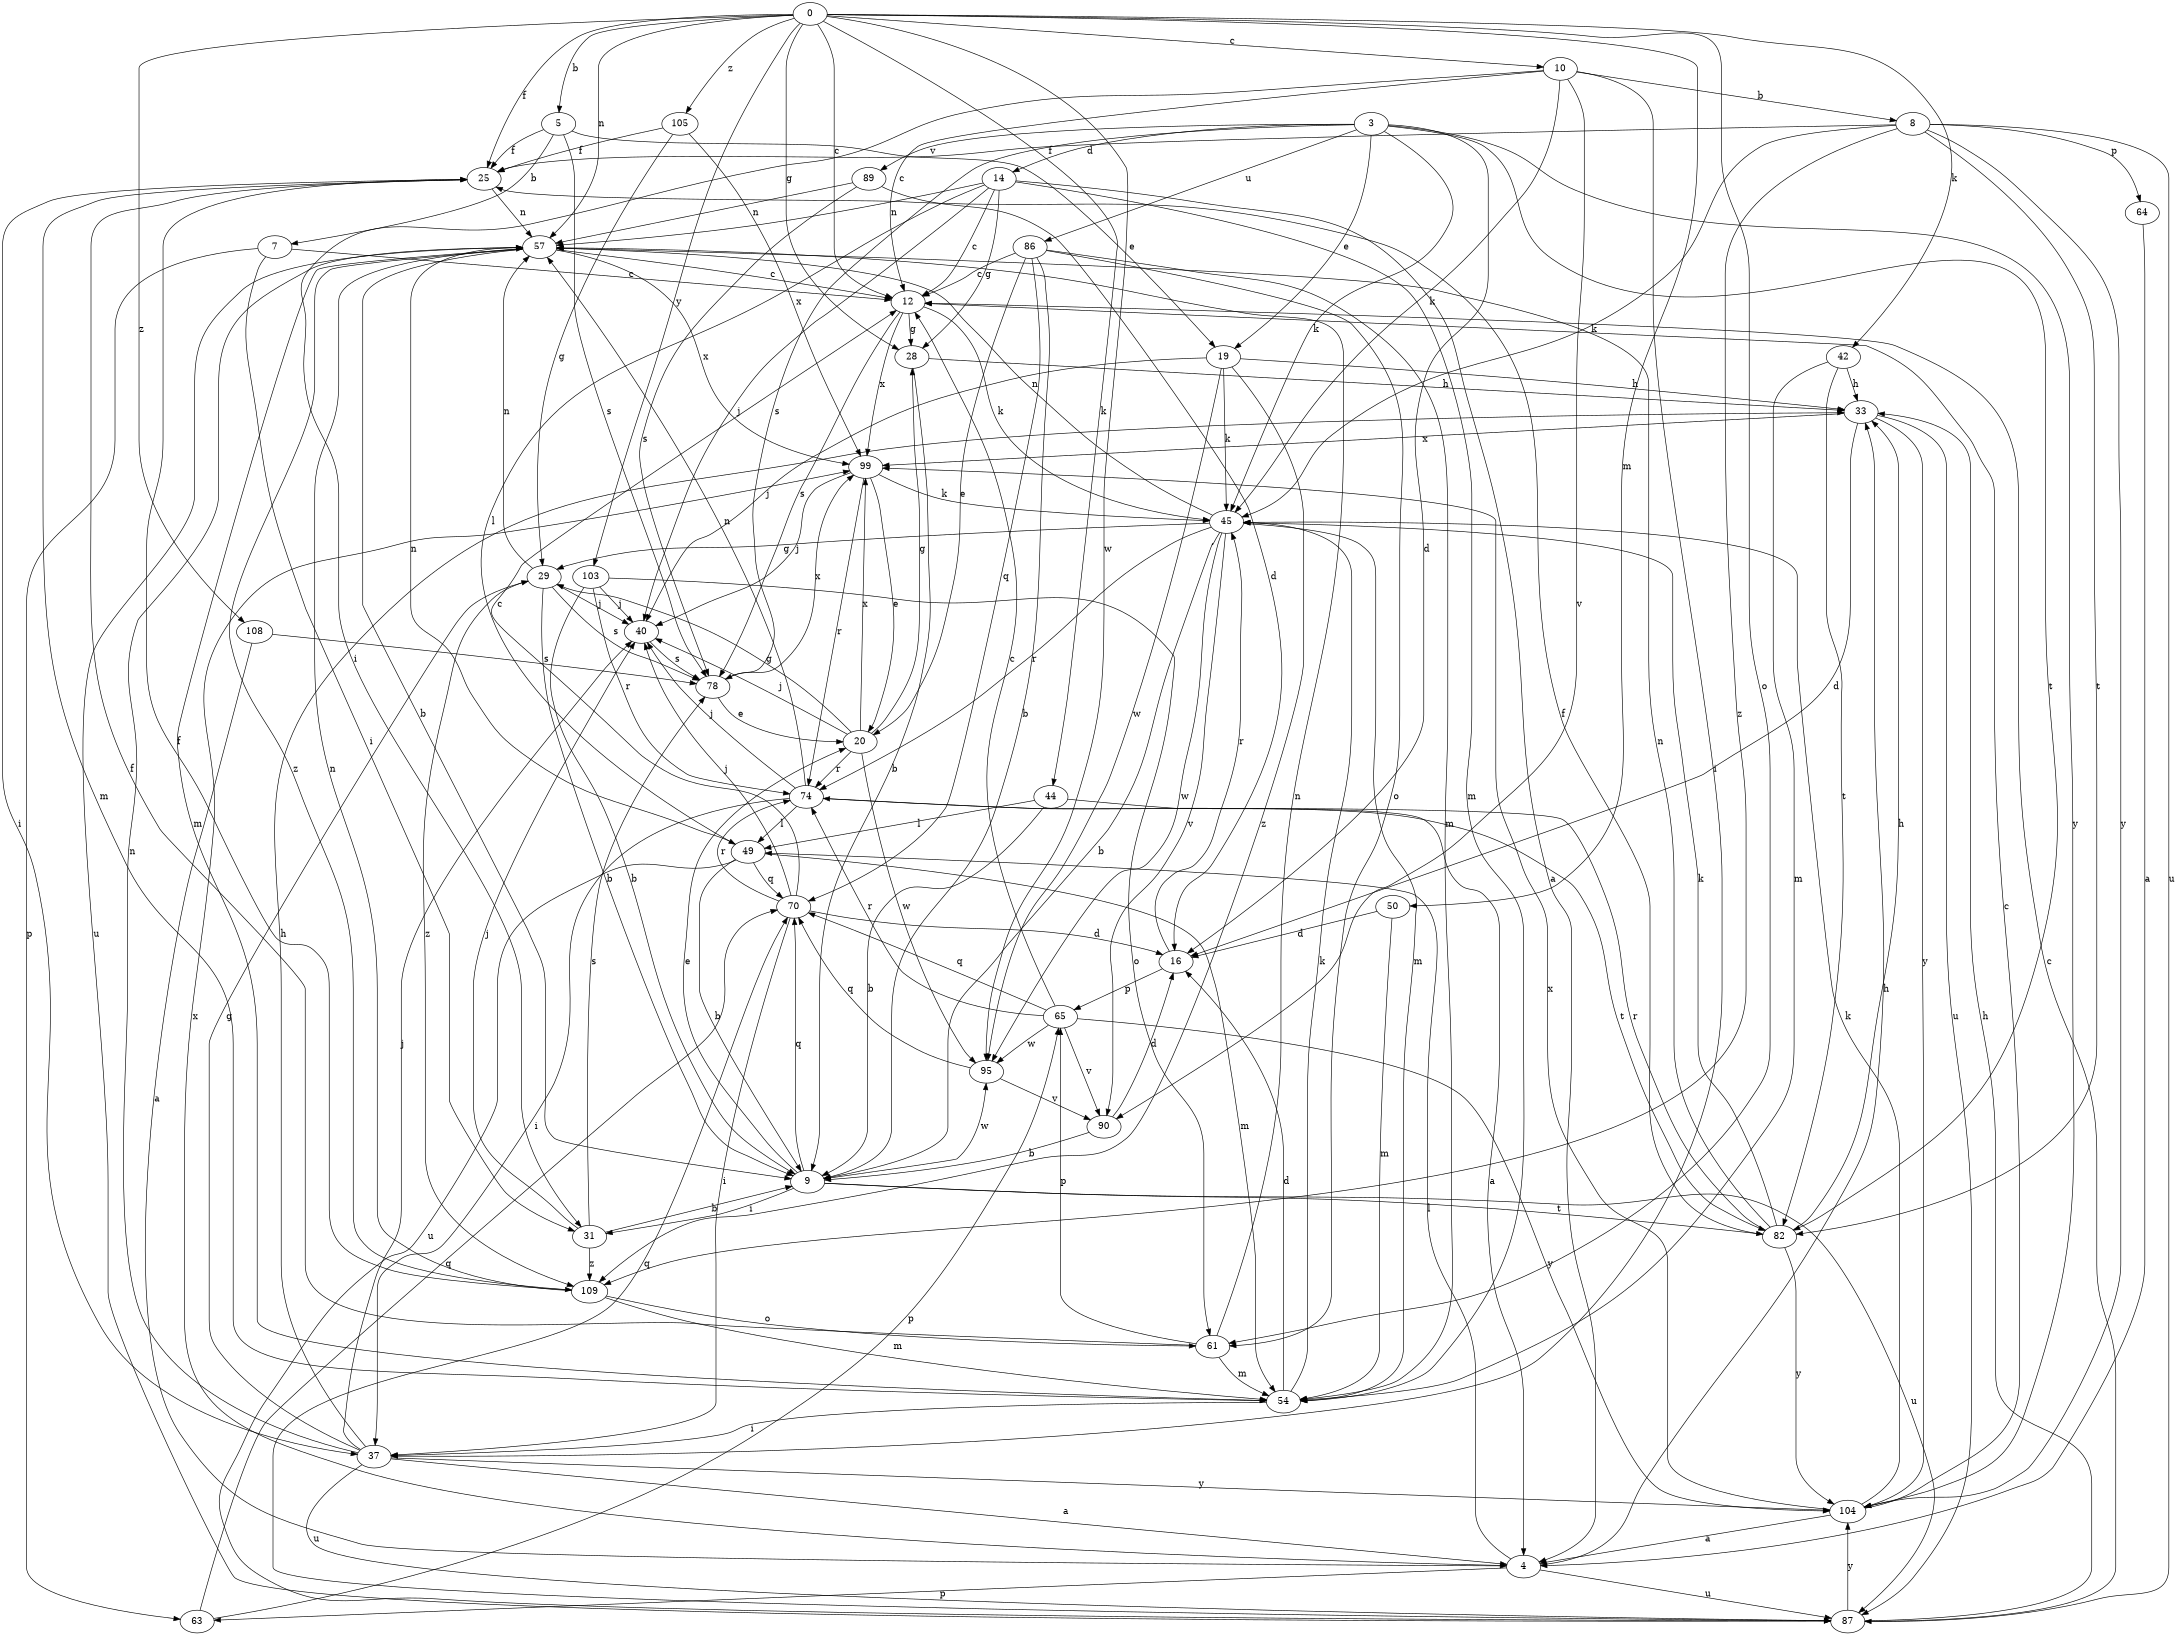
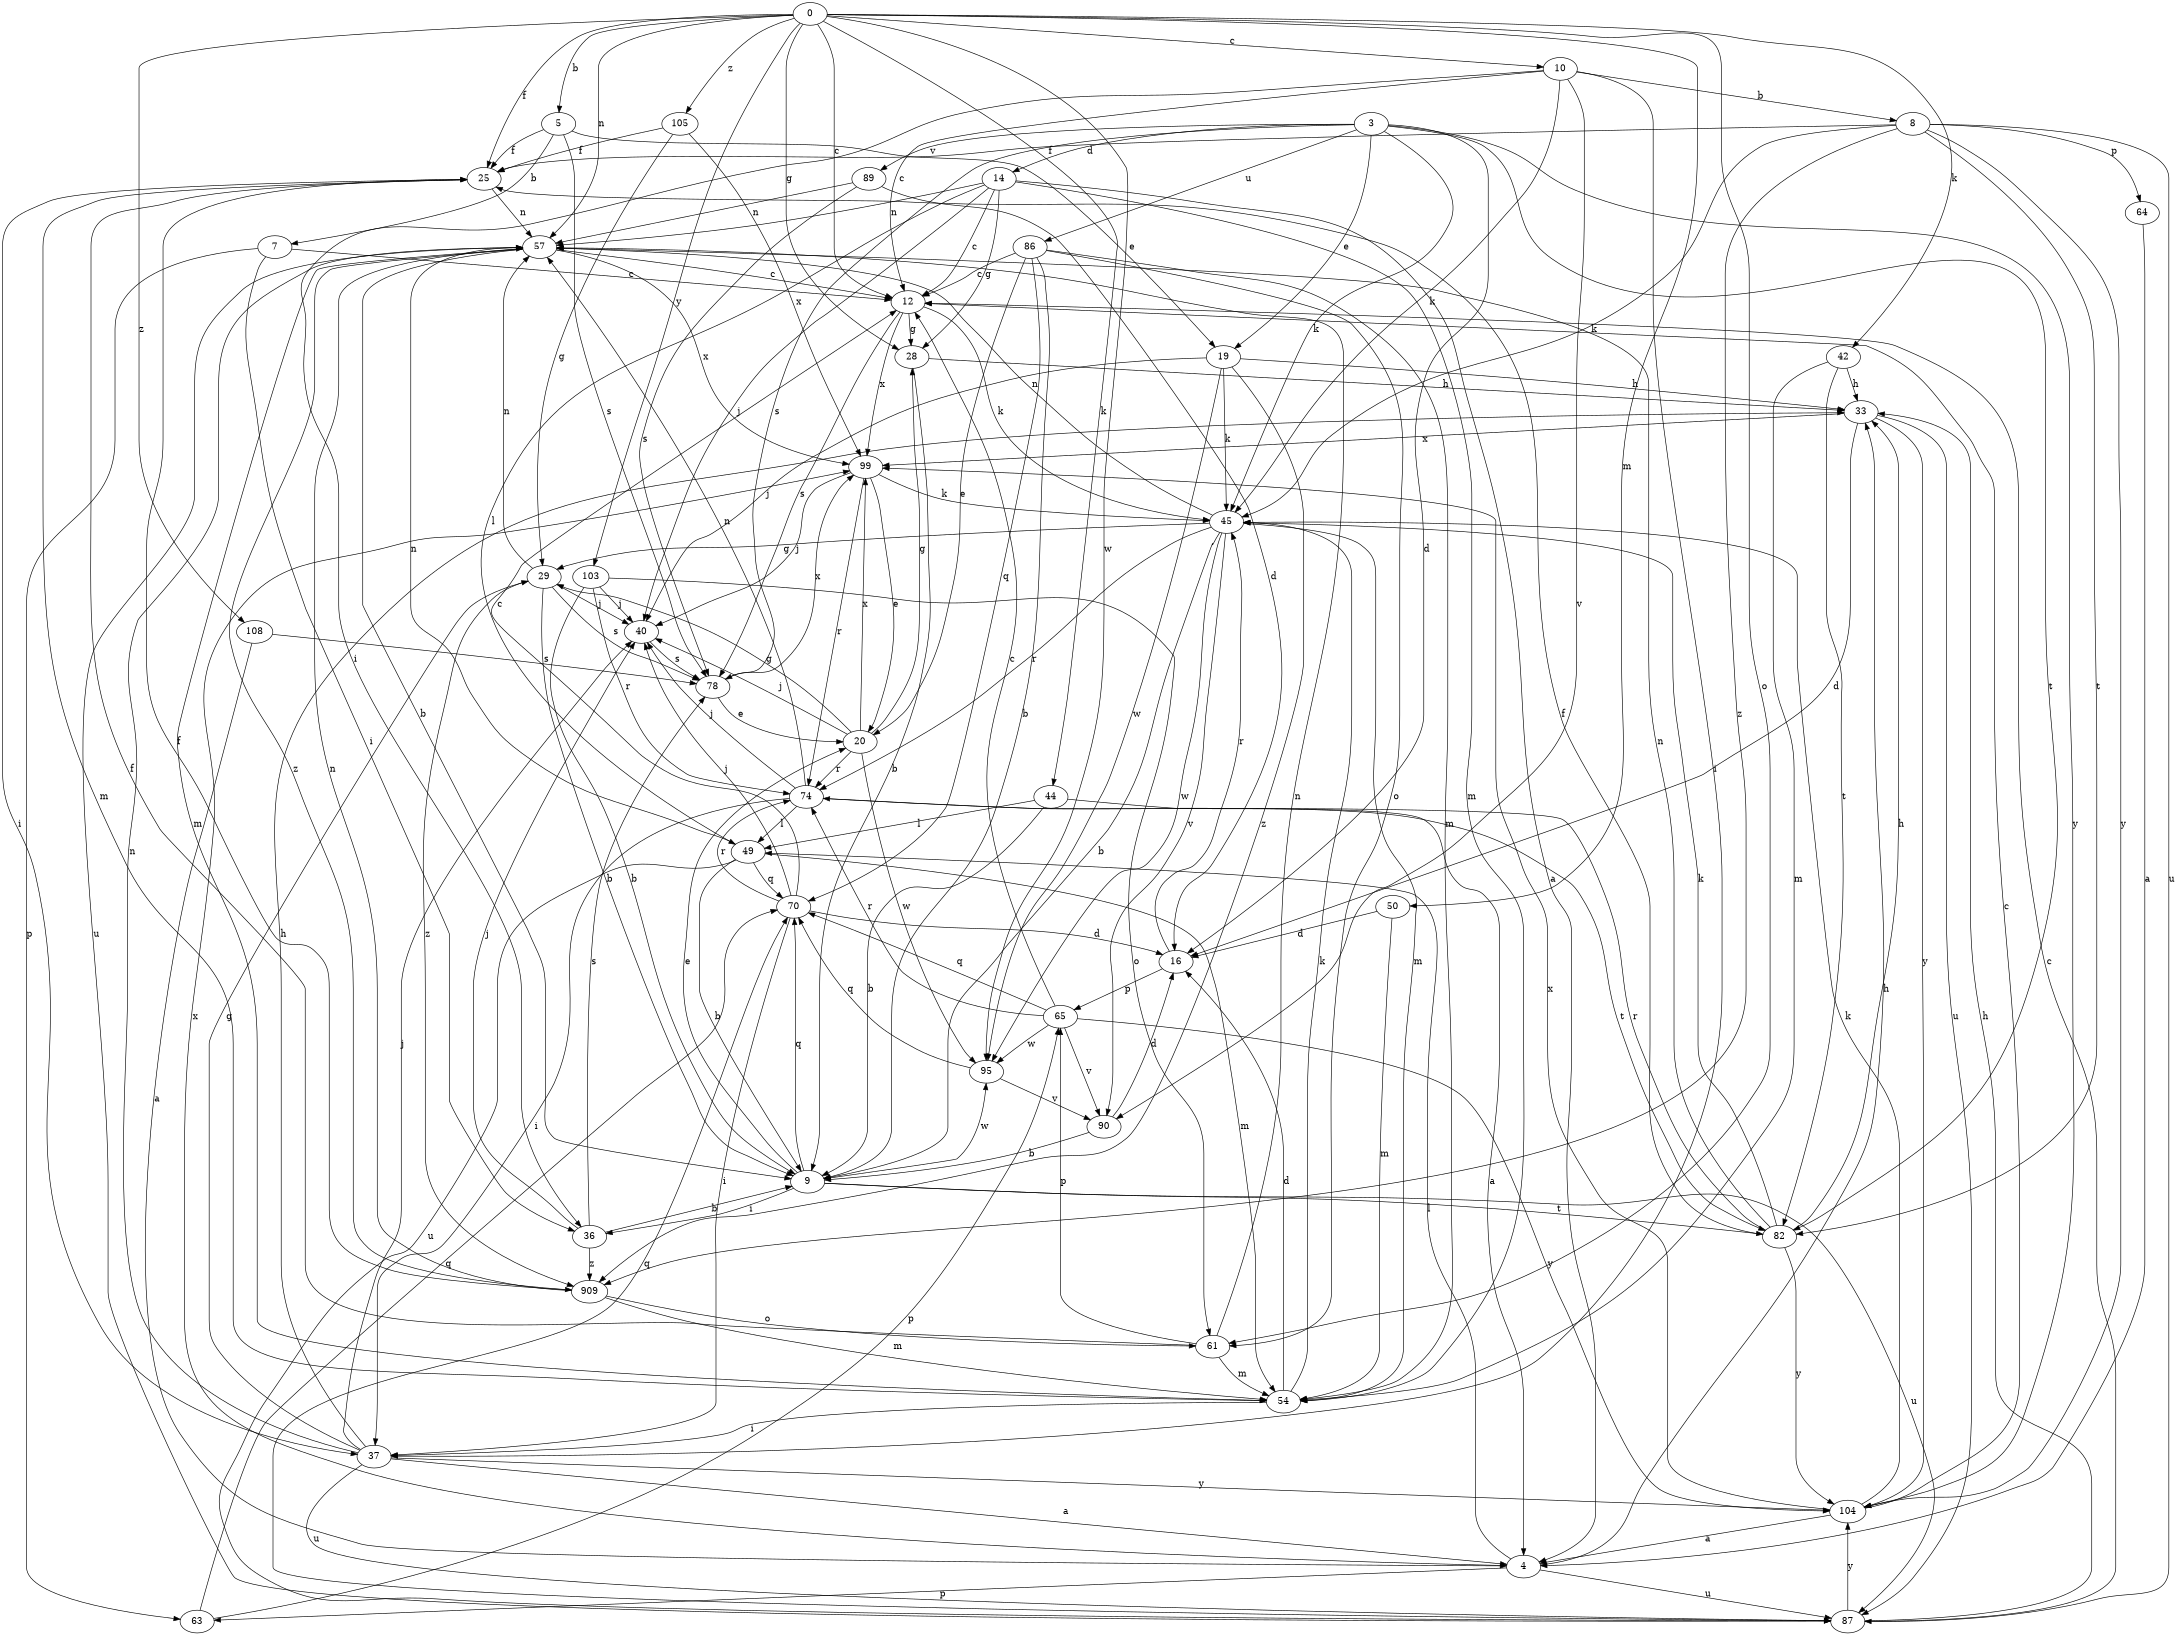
(590, 1237) -> (590, 1237)
(590, 1292) -> (590, 1292)
